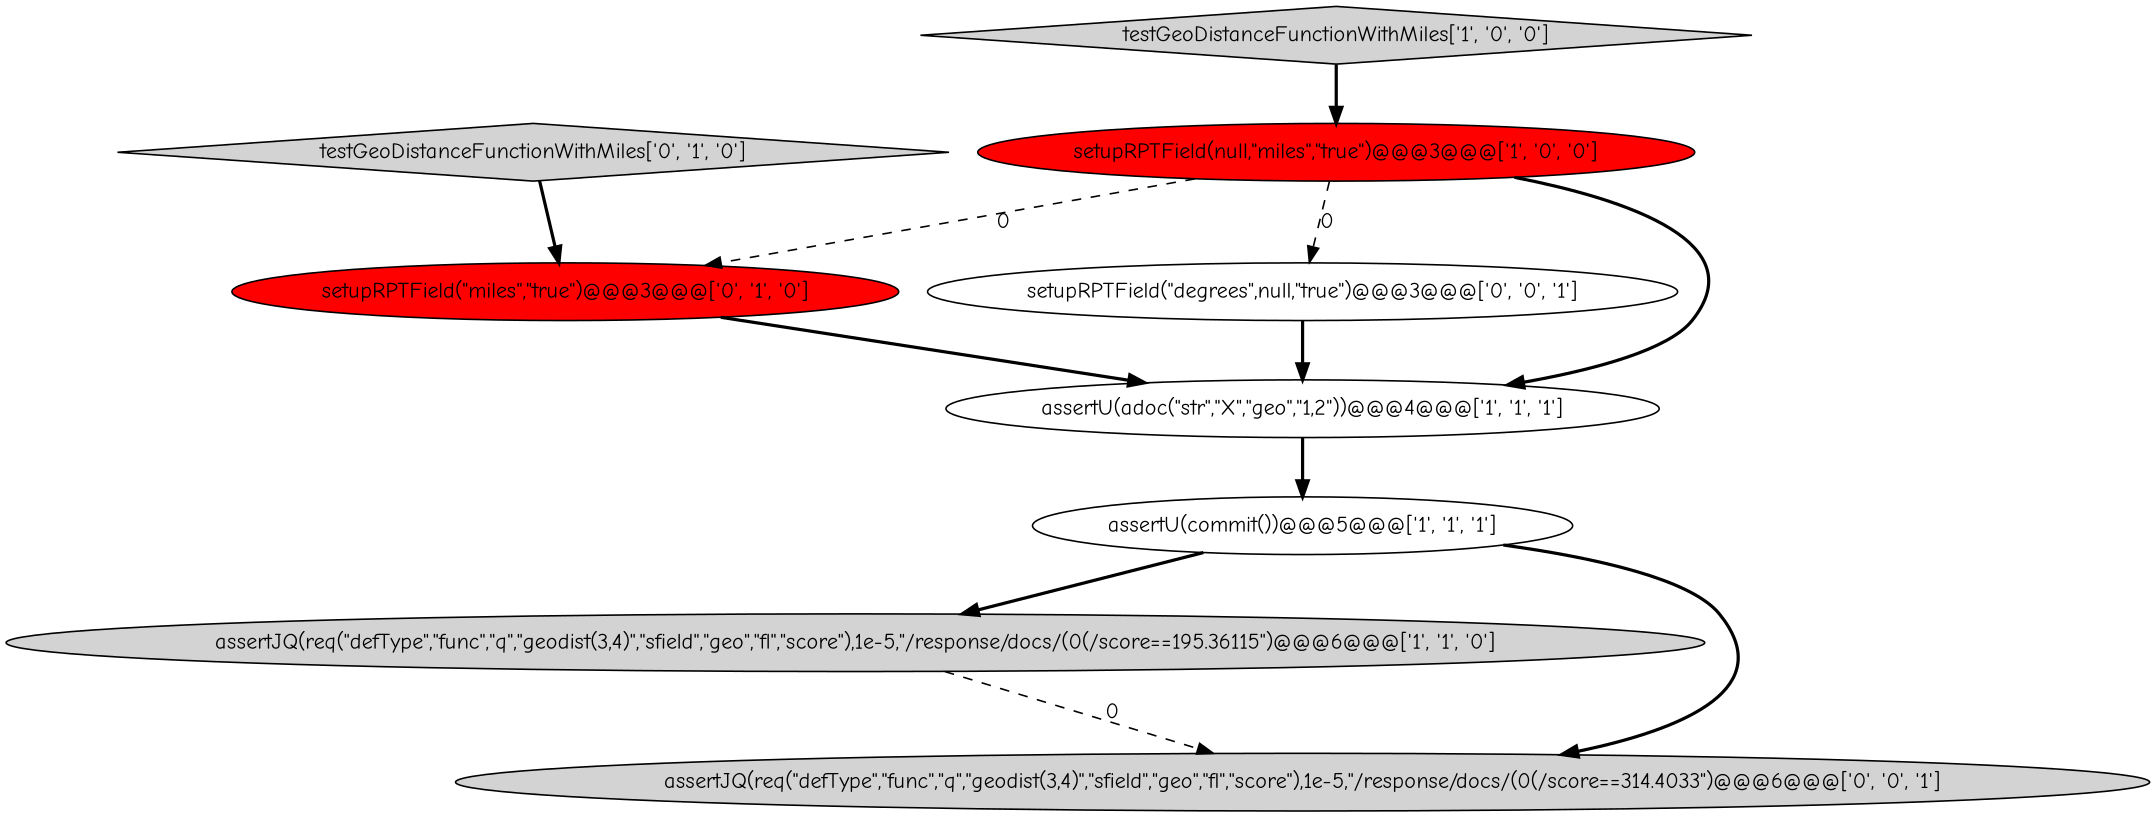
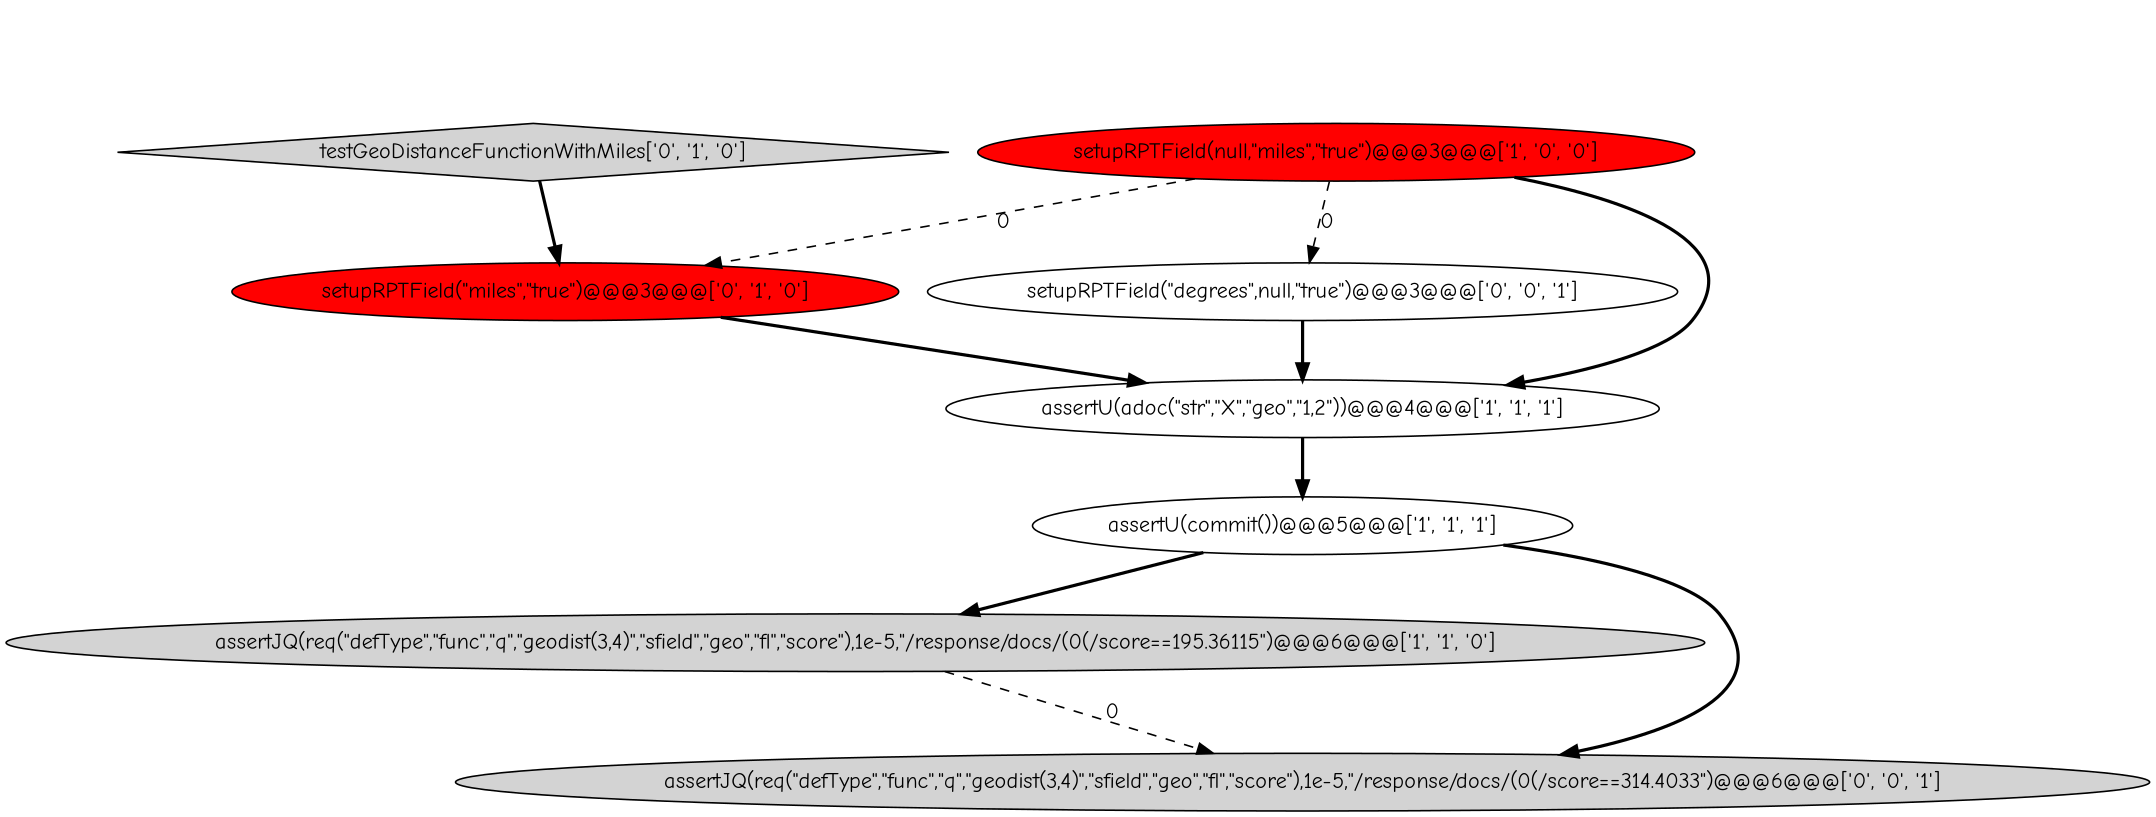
(1336, 35) -> none
